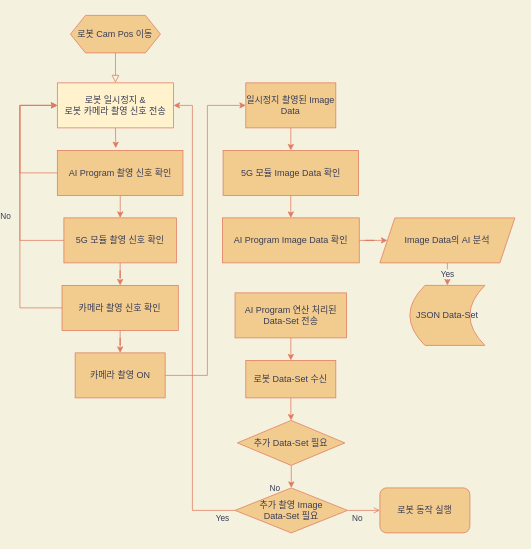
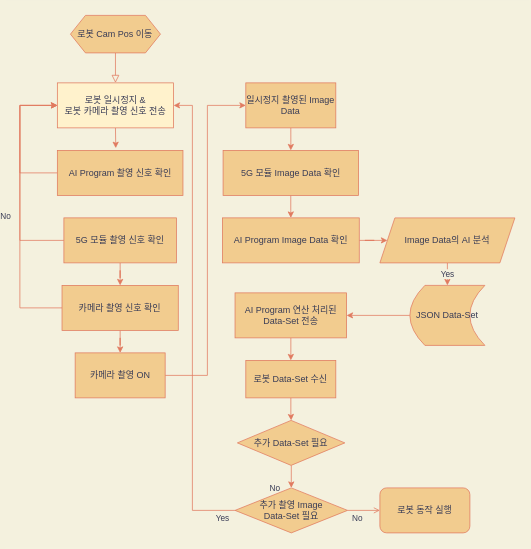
(120, 203) -> none
none -> (381, 315)
